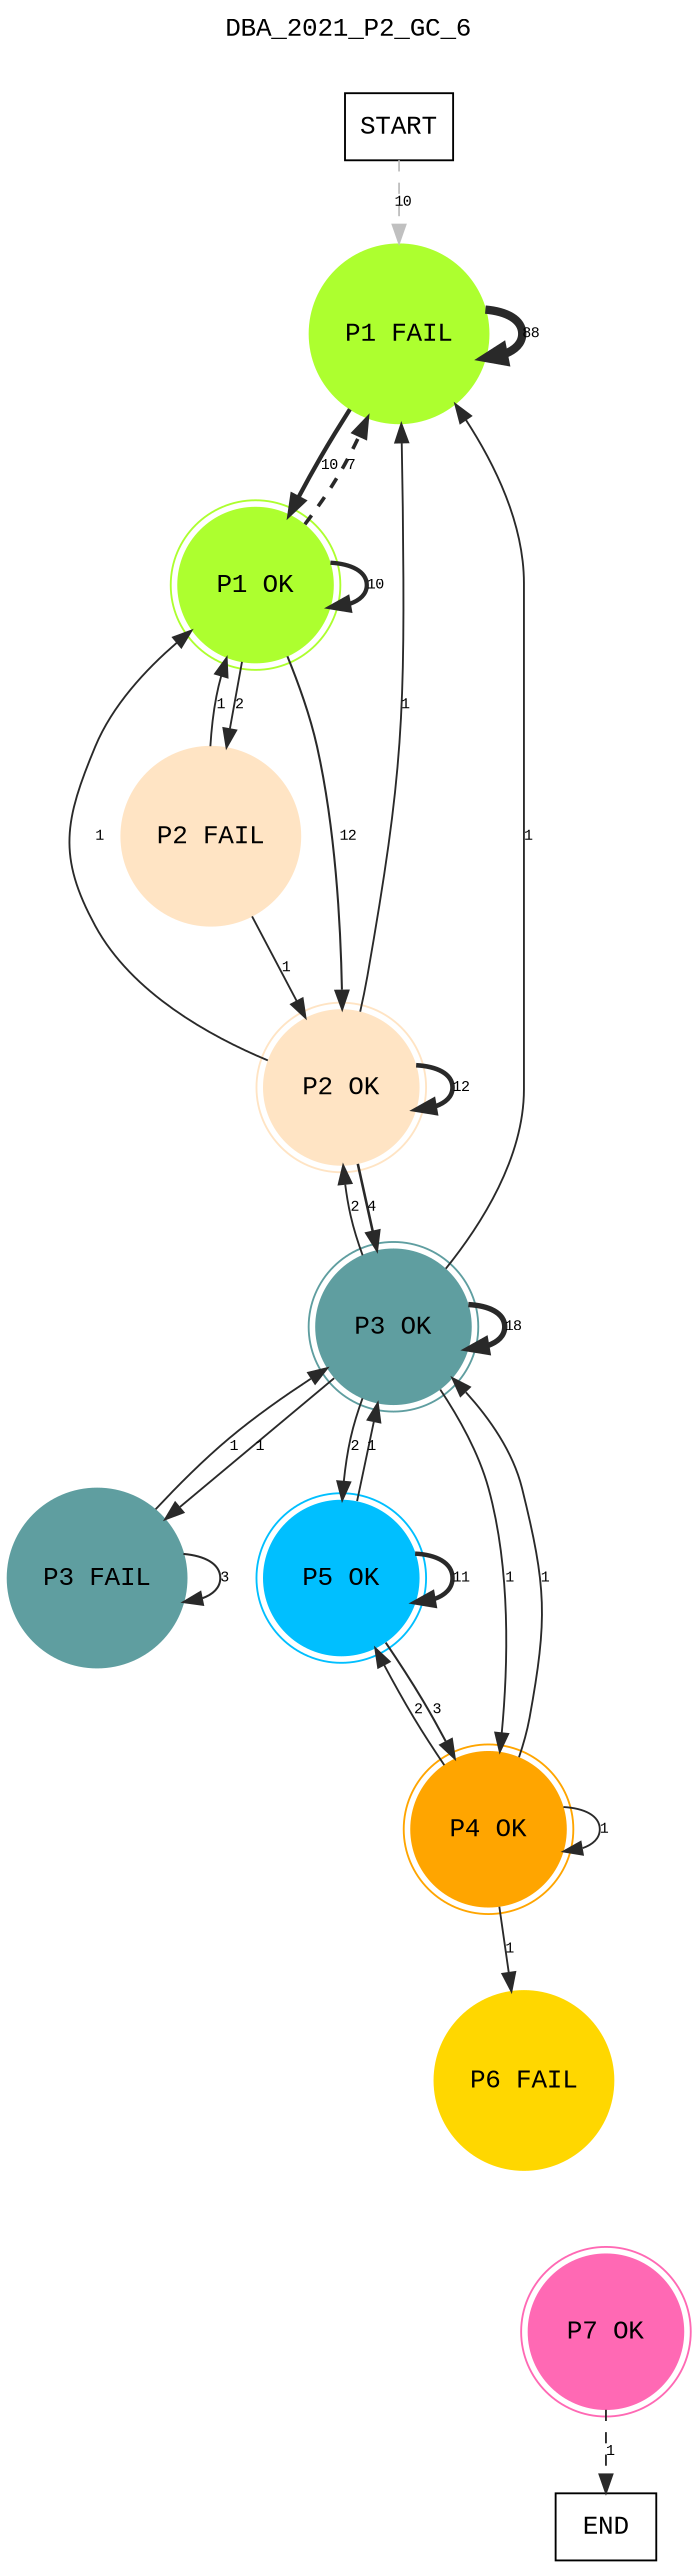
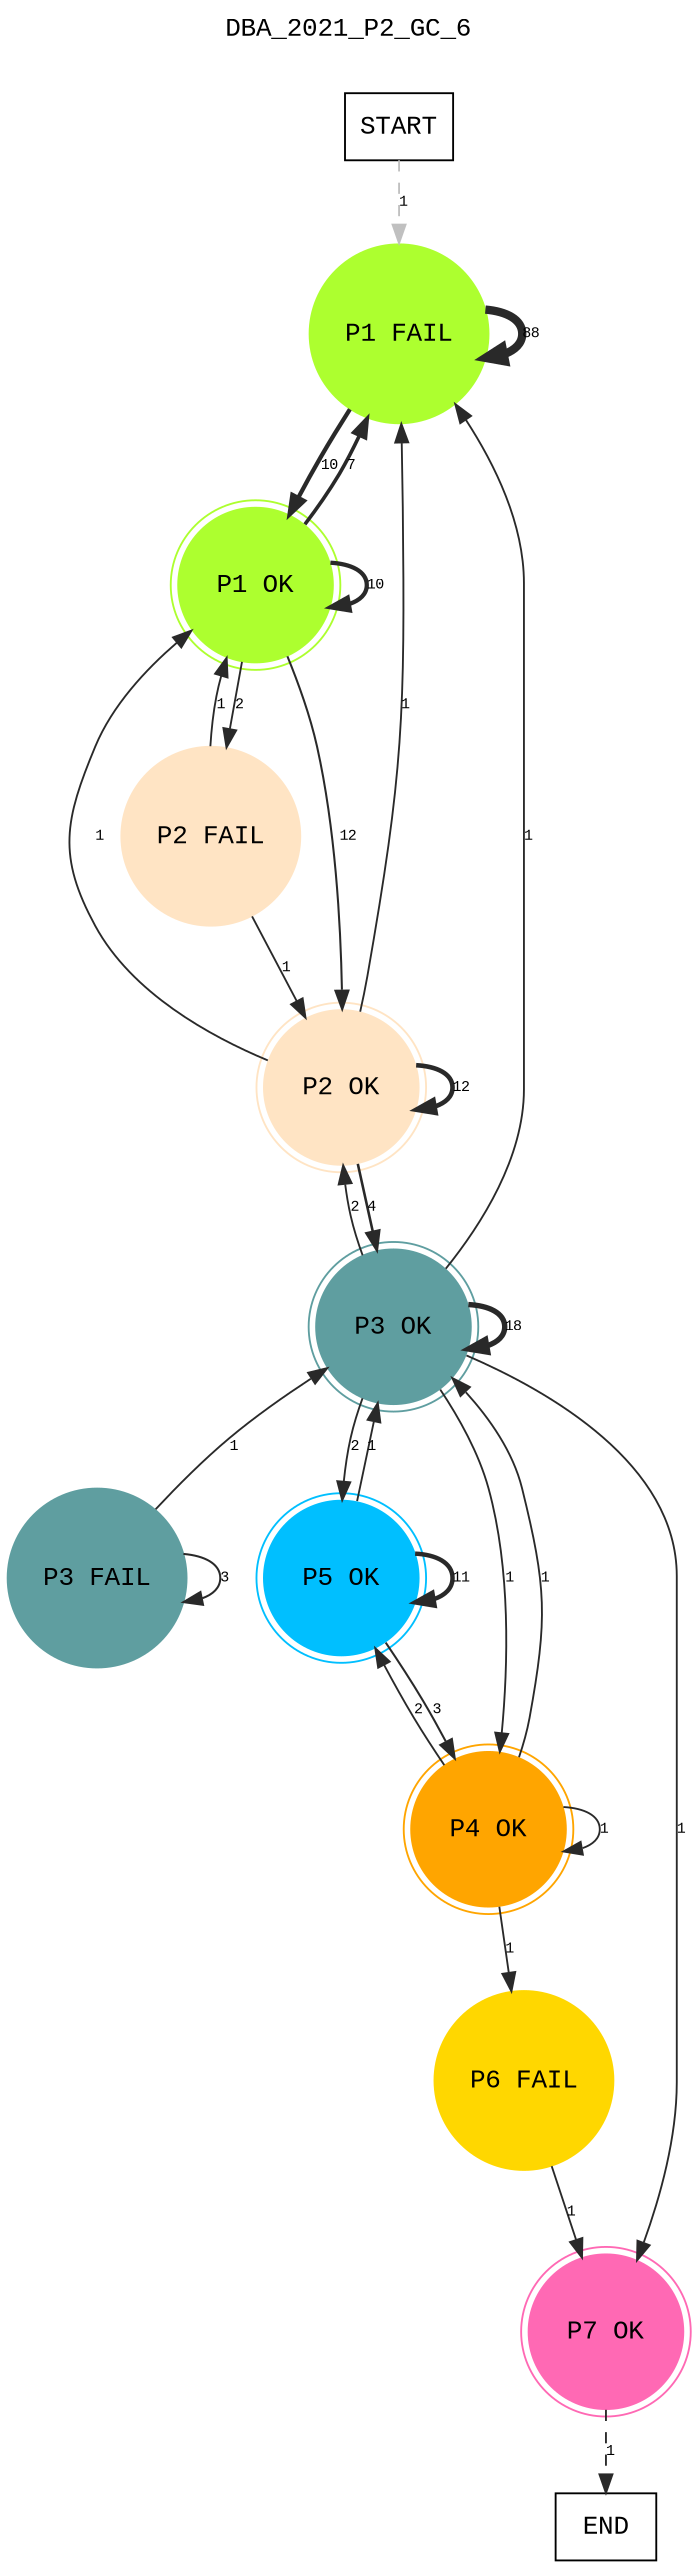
(404, 202) -> (404, 202)
(335, 482) -> (335, 482)
(257, 1443) -> (677, 1751)
none -> (564, 2203)
